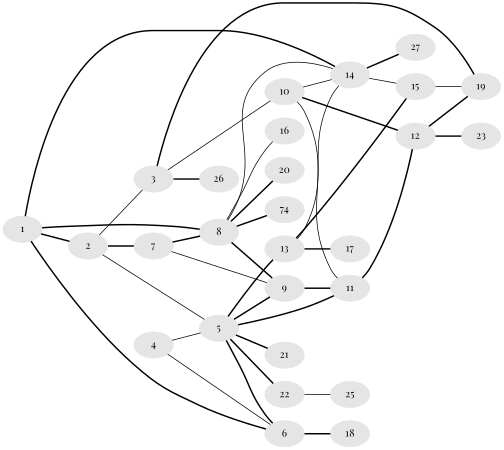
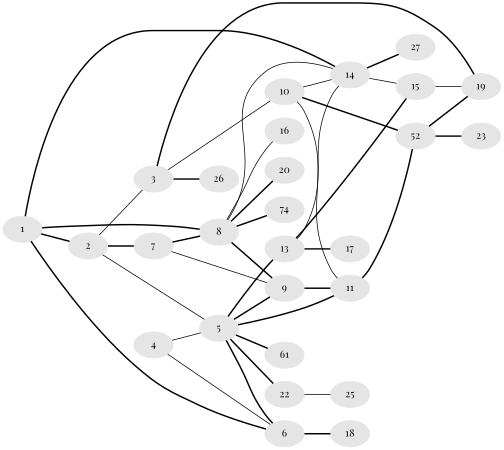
(416, 136) -> (416, 136)
(285, 355) -> (285, 355)
